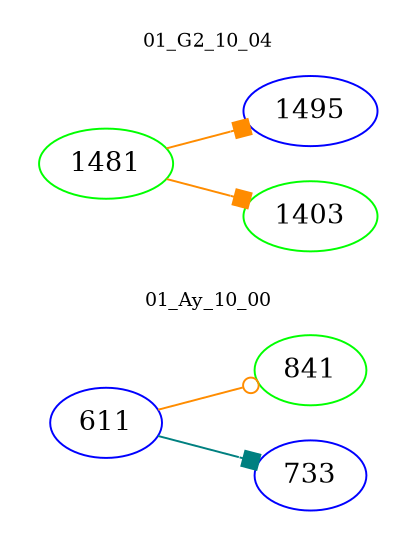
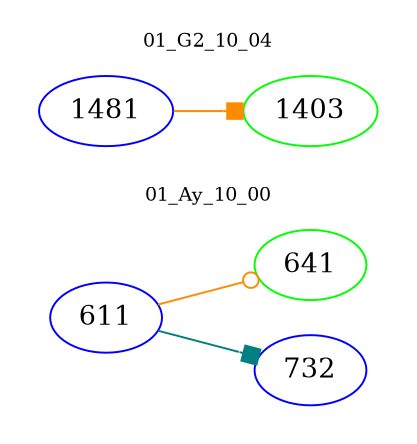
(310, 111) -> none
(106, 164) -> (106, 111)
(310, 370) -> (310, 265)
(310, 475) -> (310, 370)
